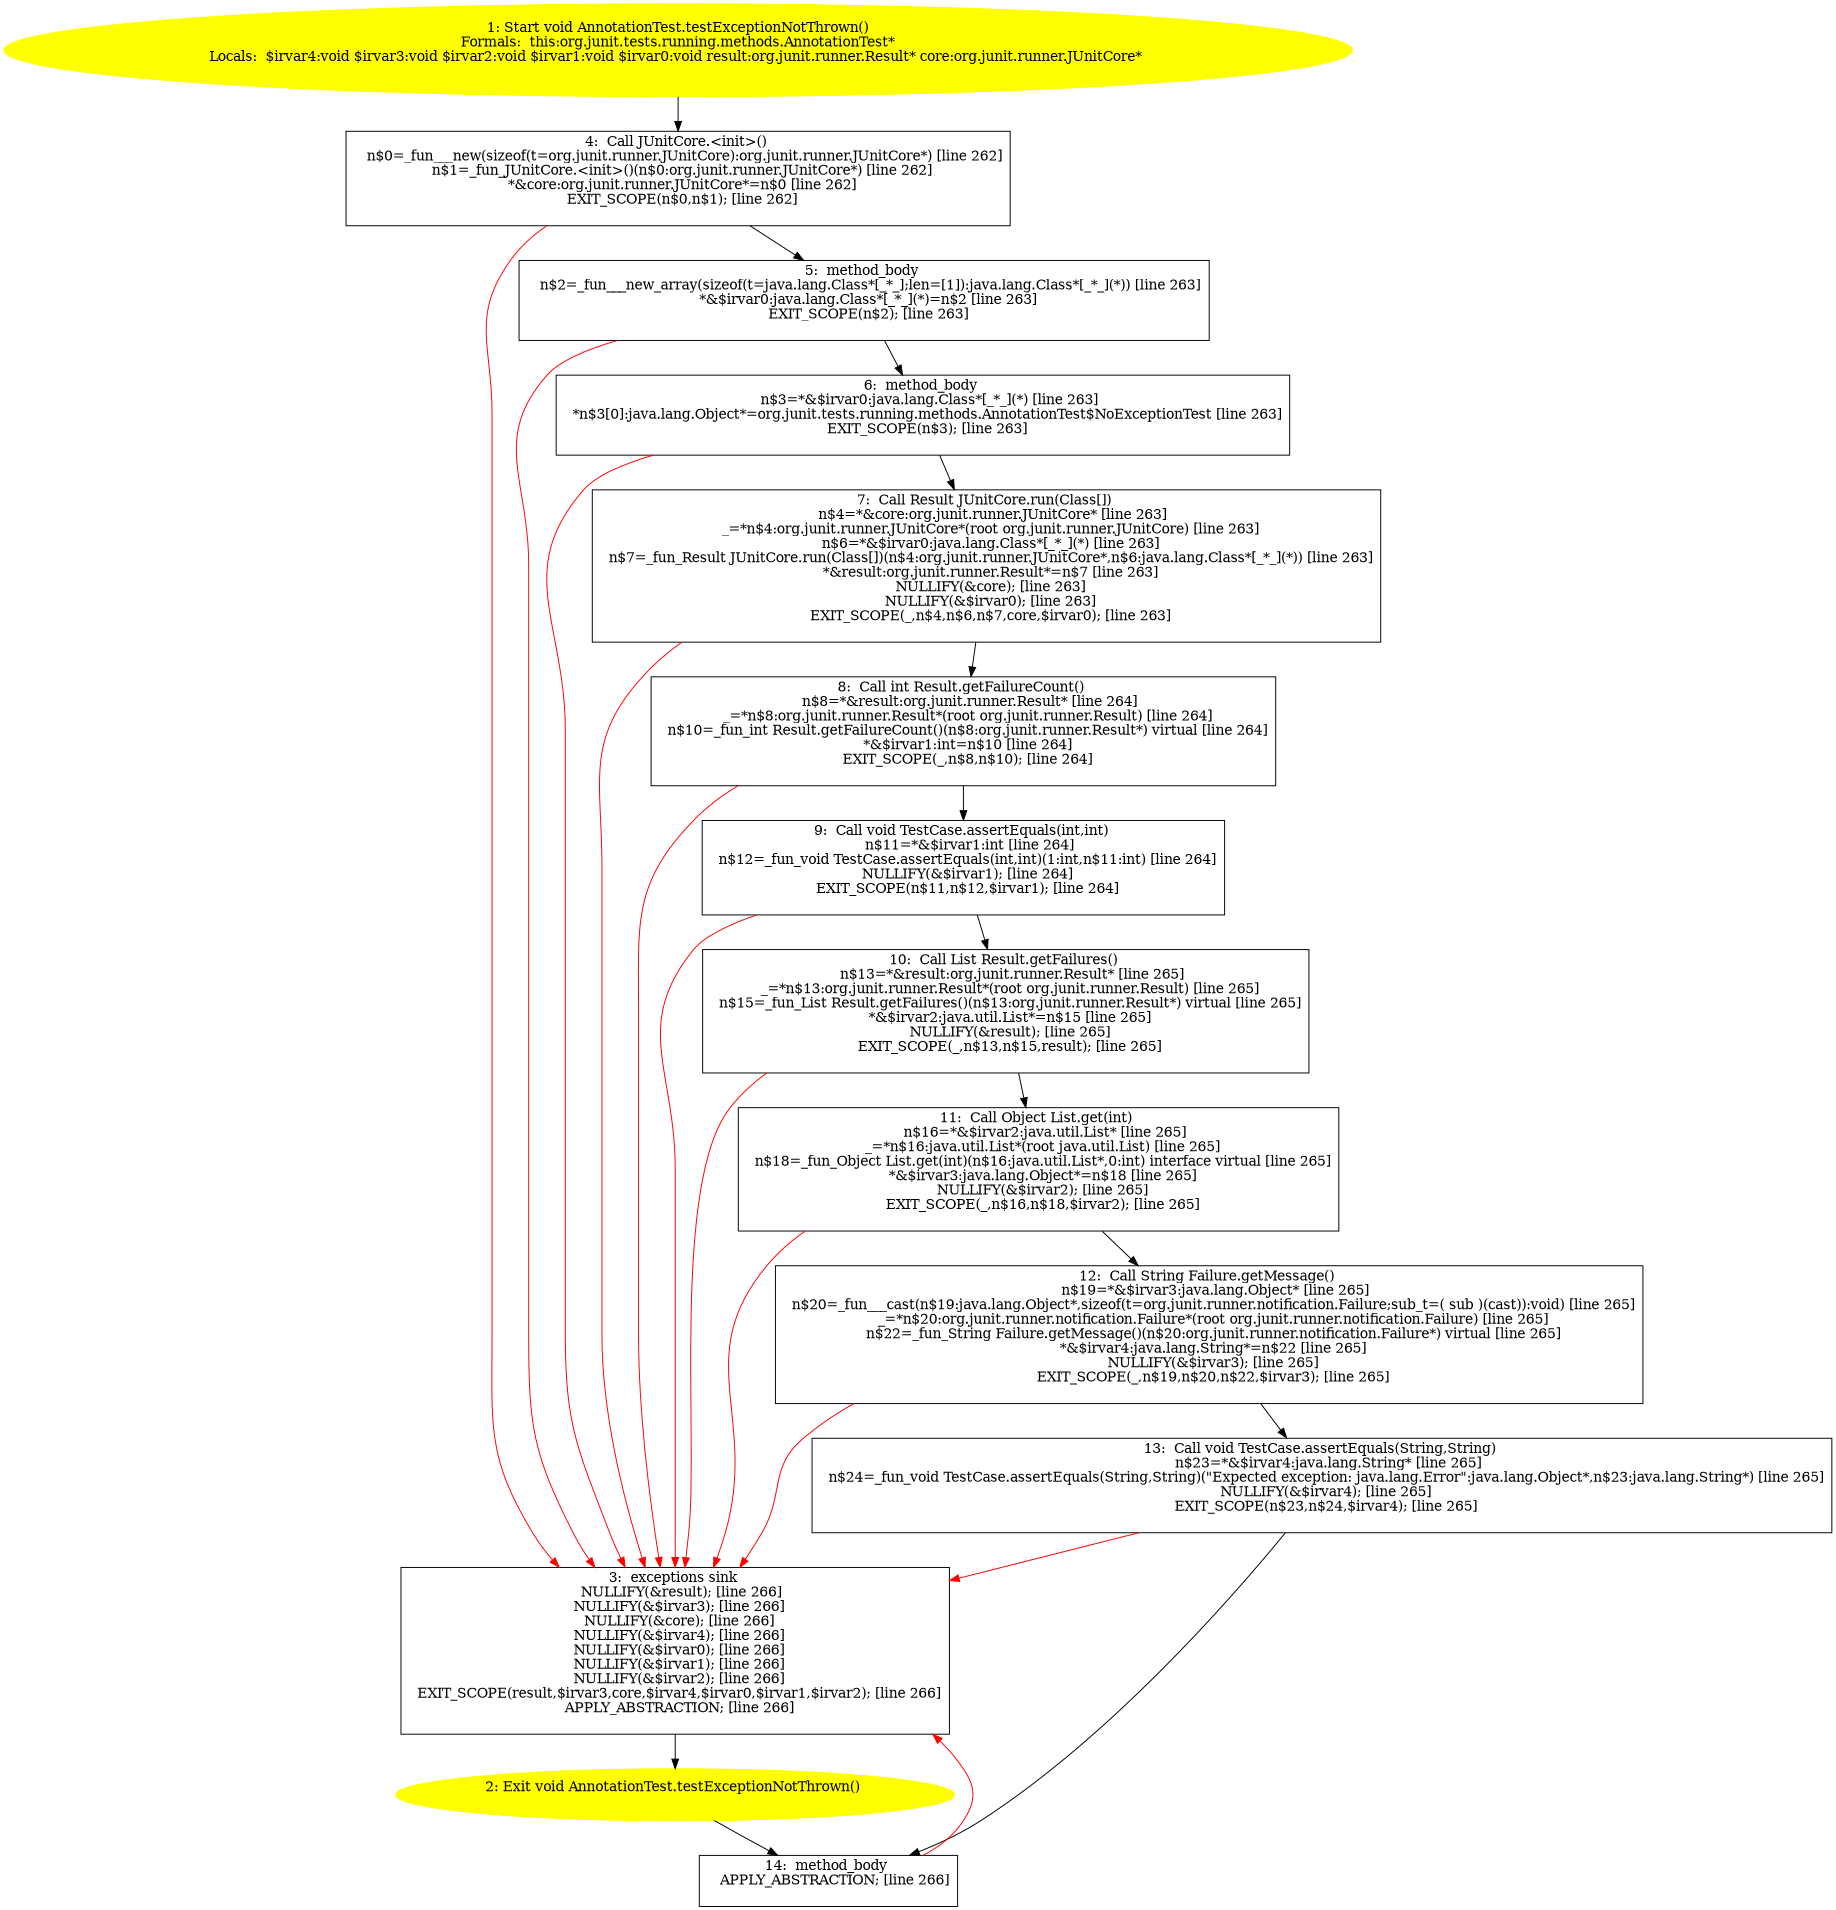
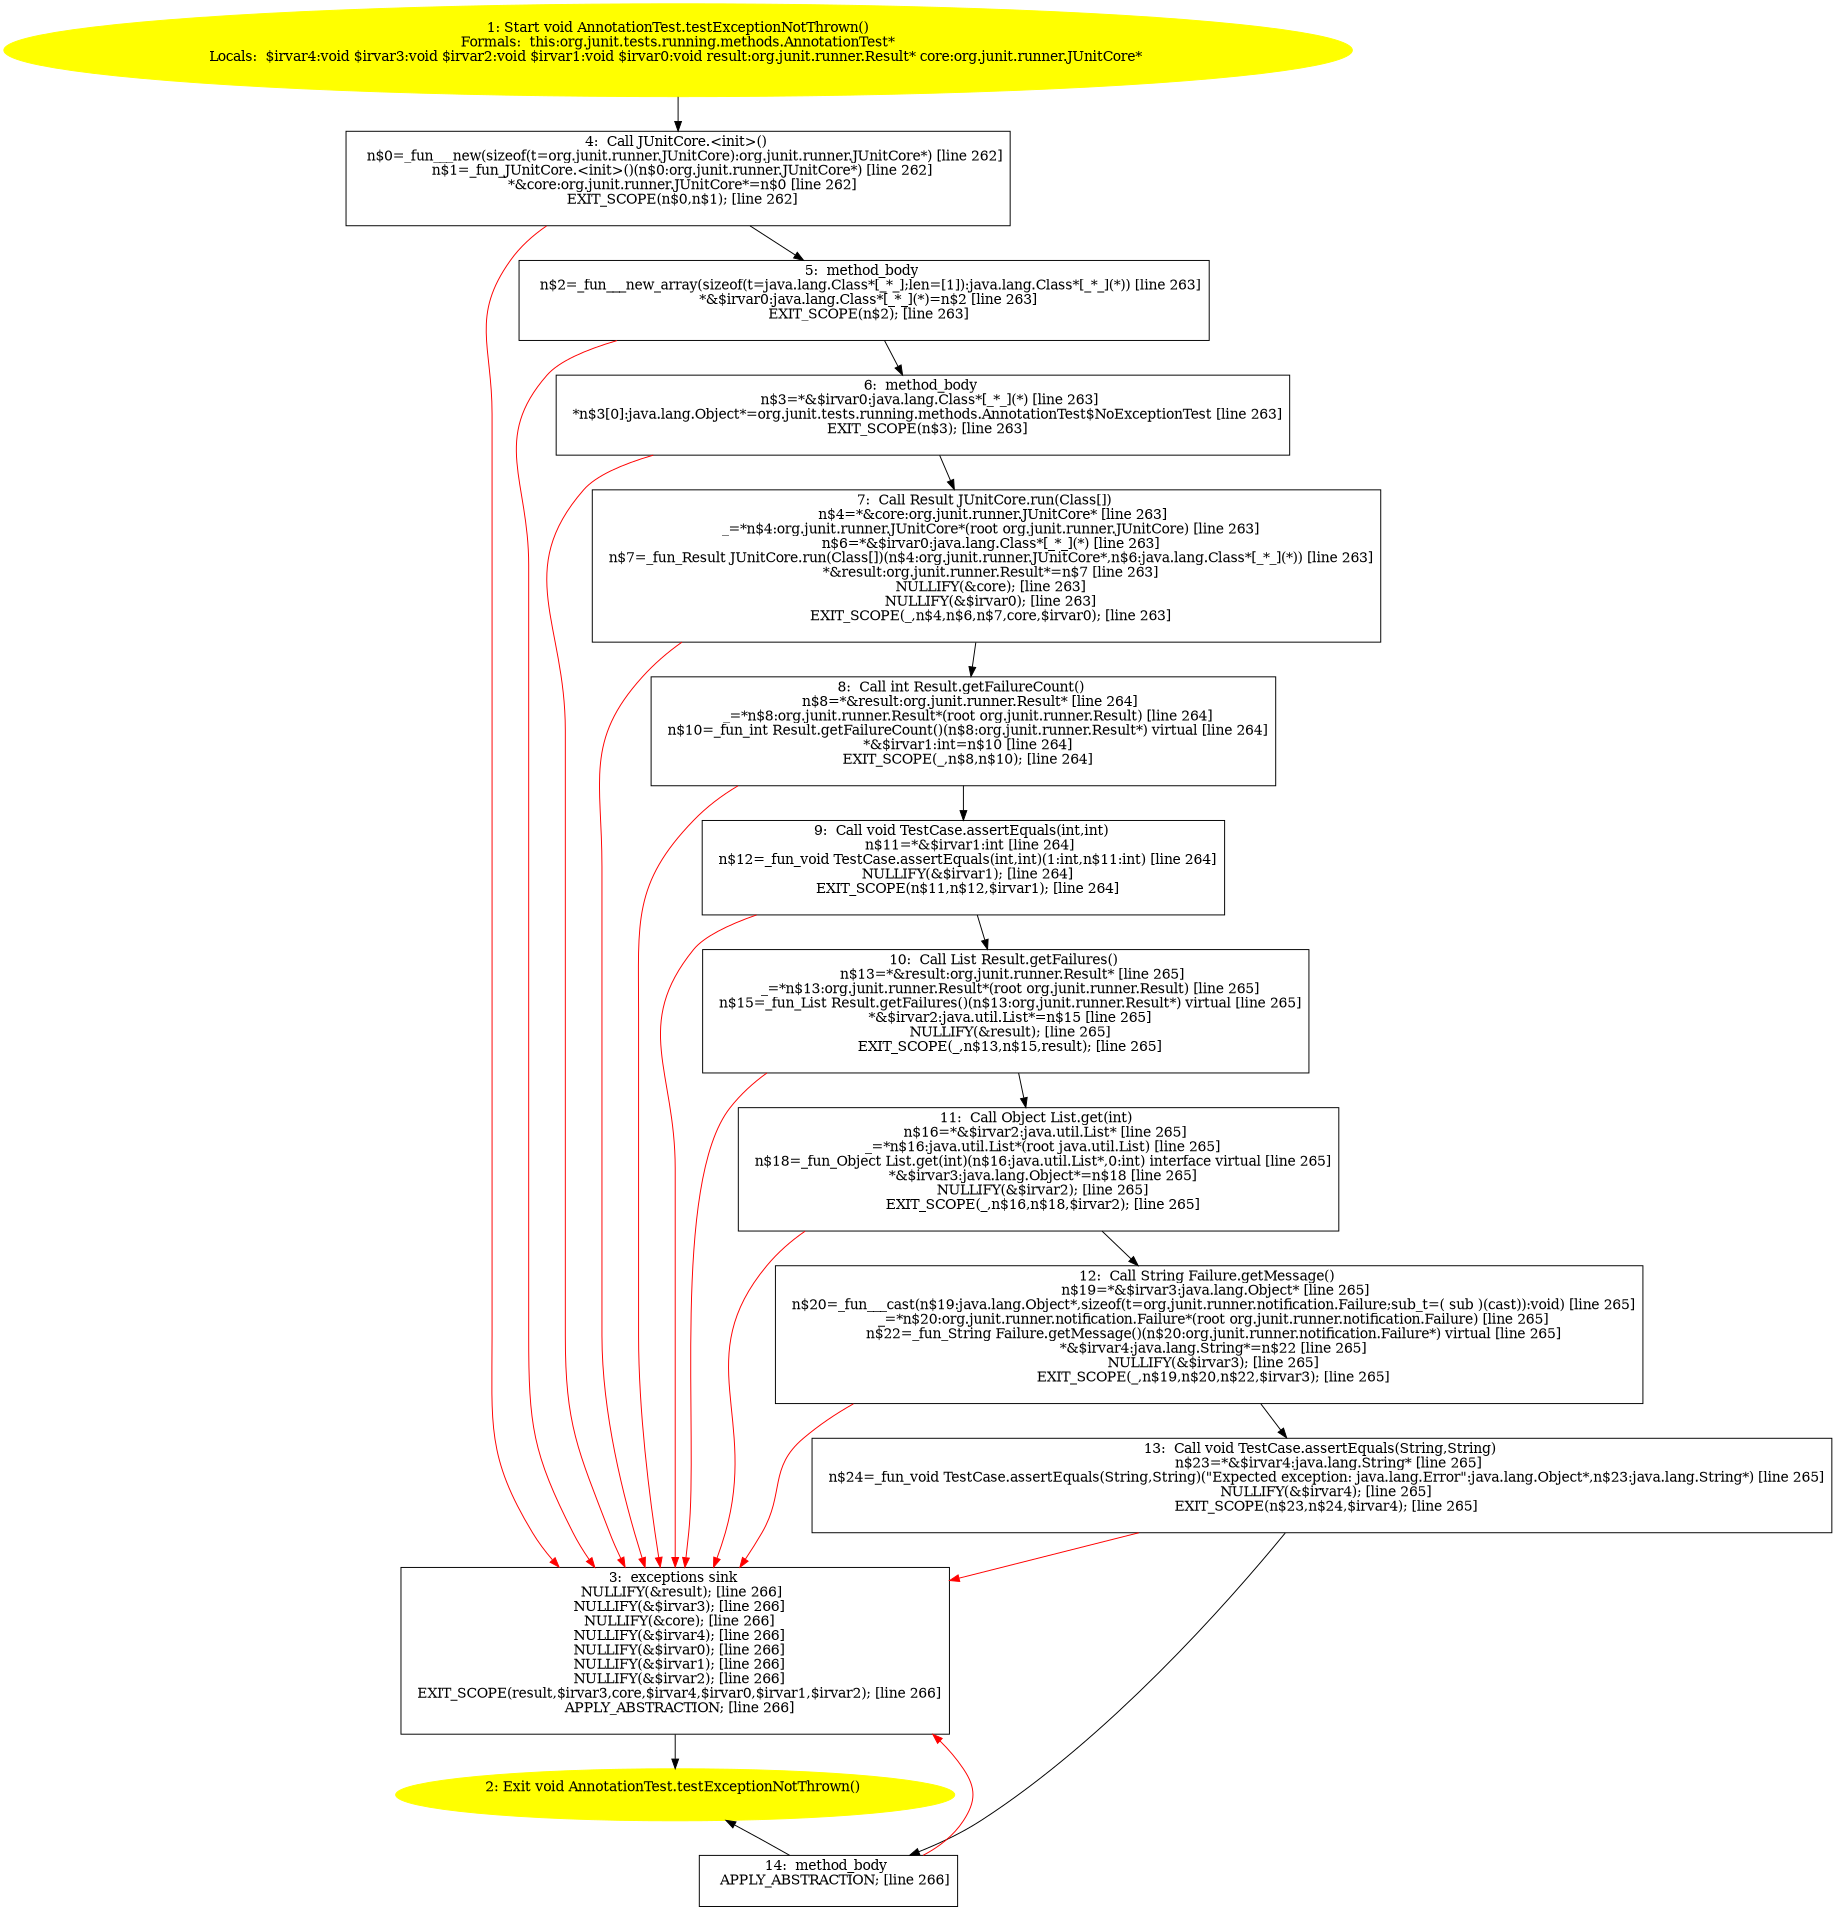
(742, 1836) -> (762, 1840)
